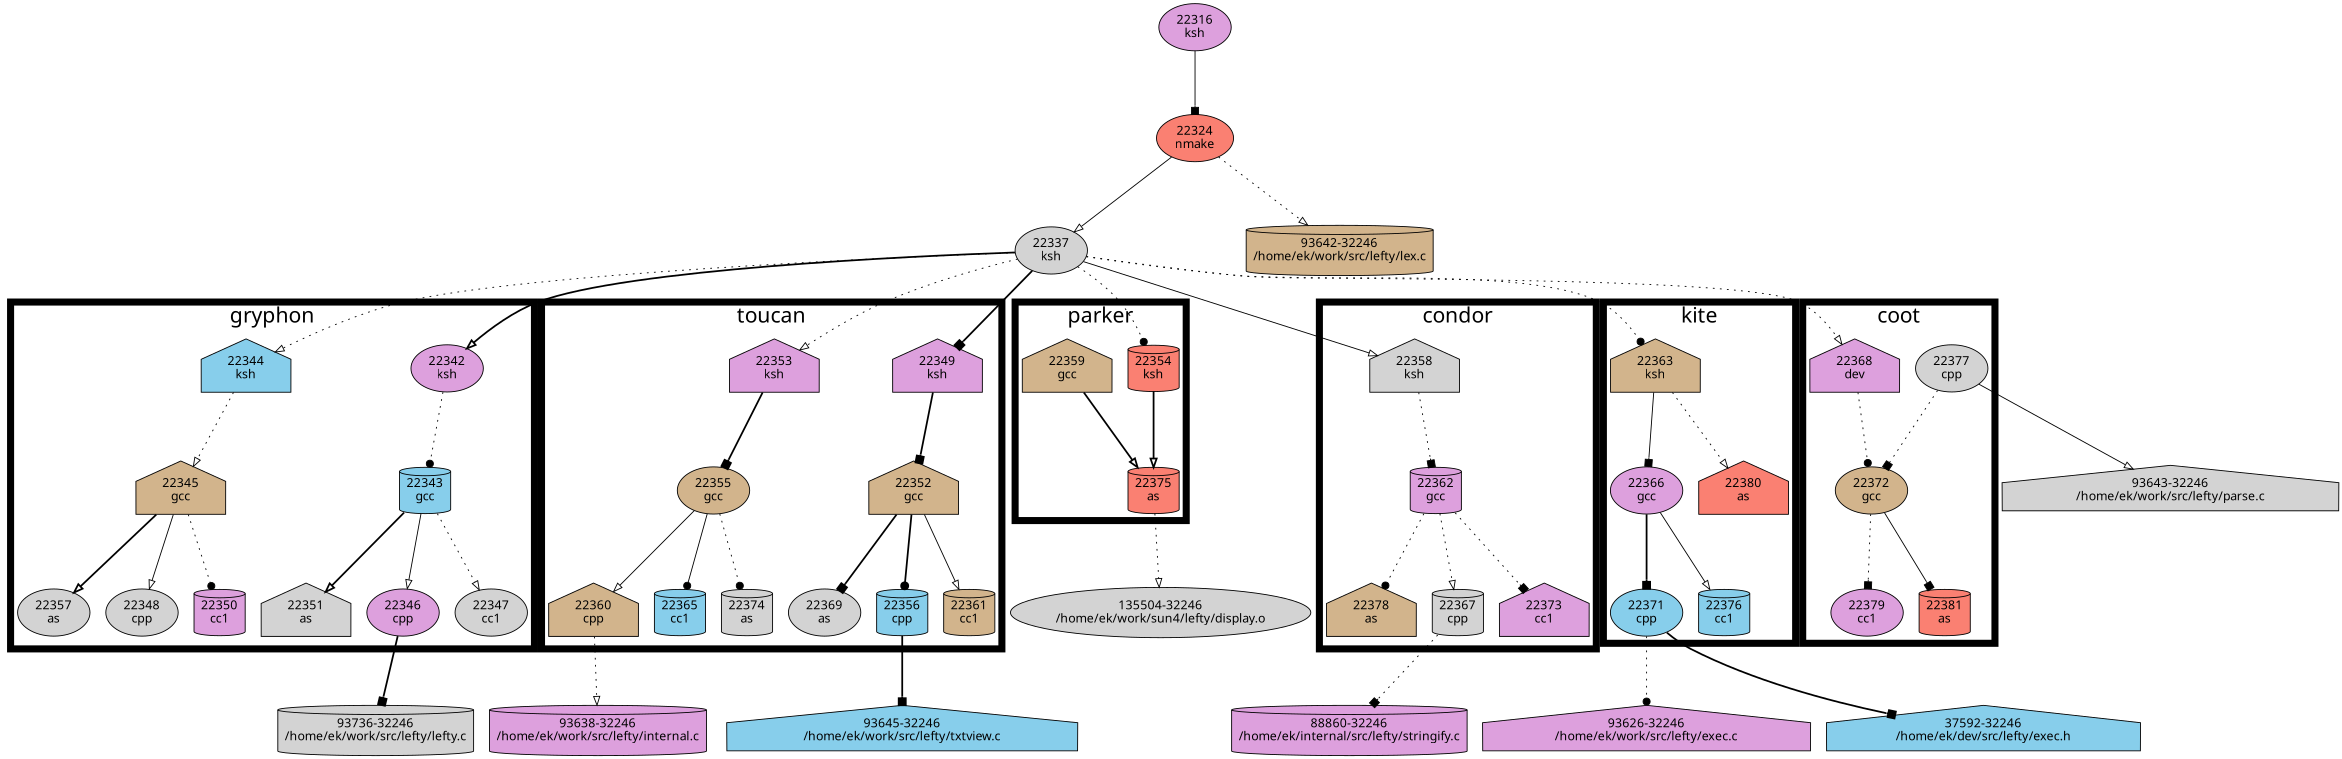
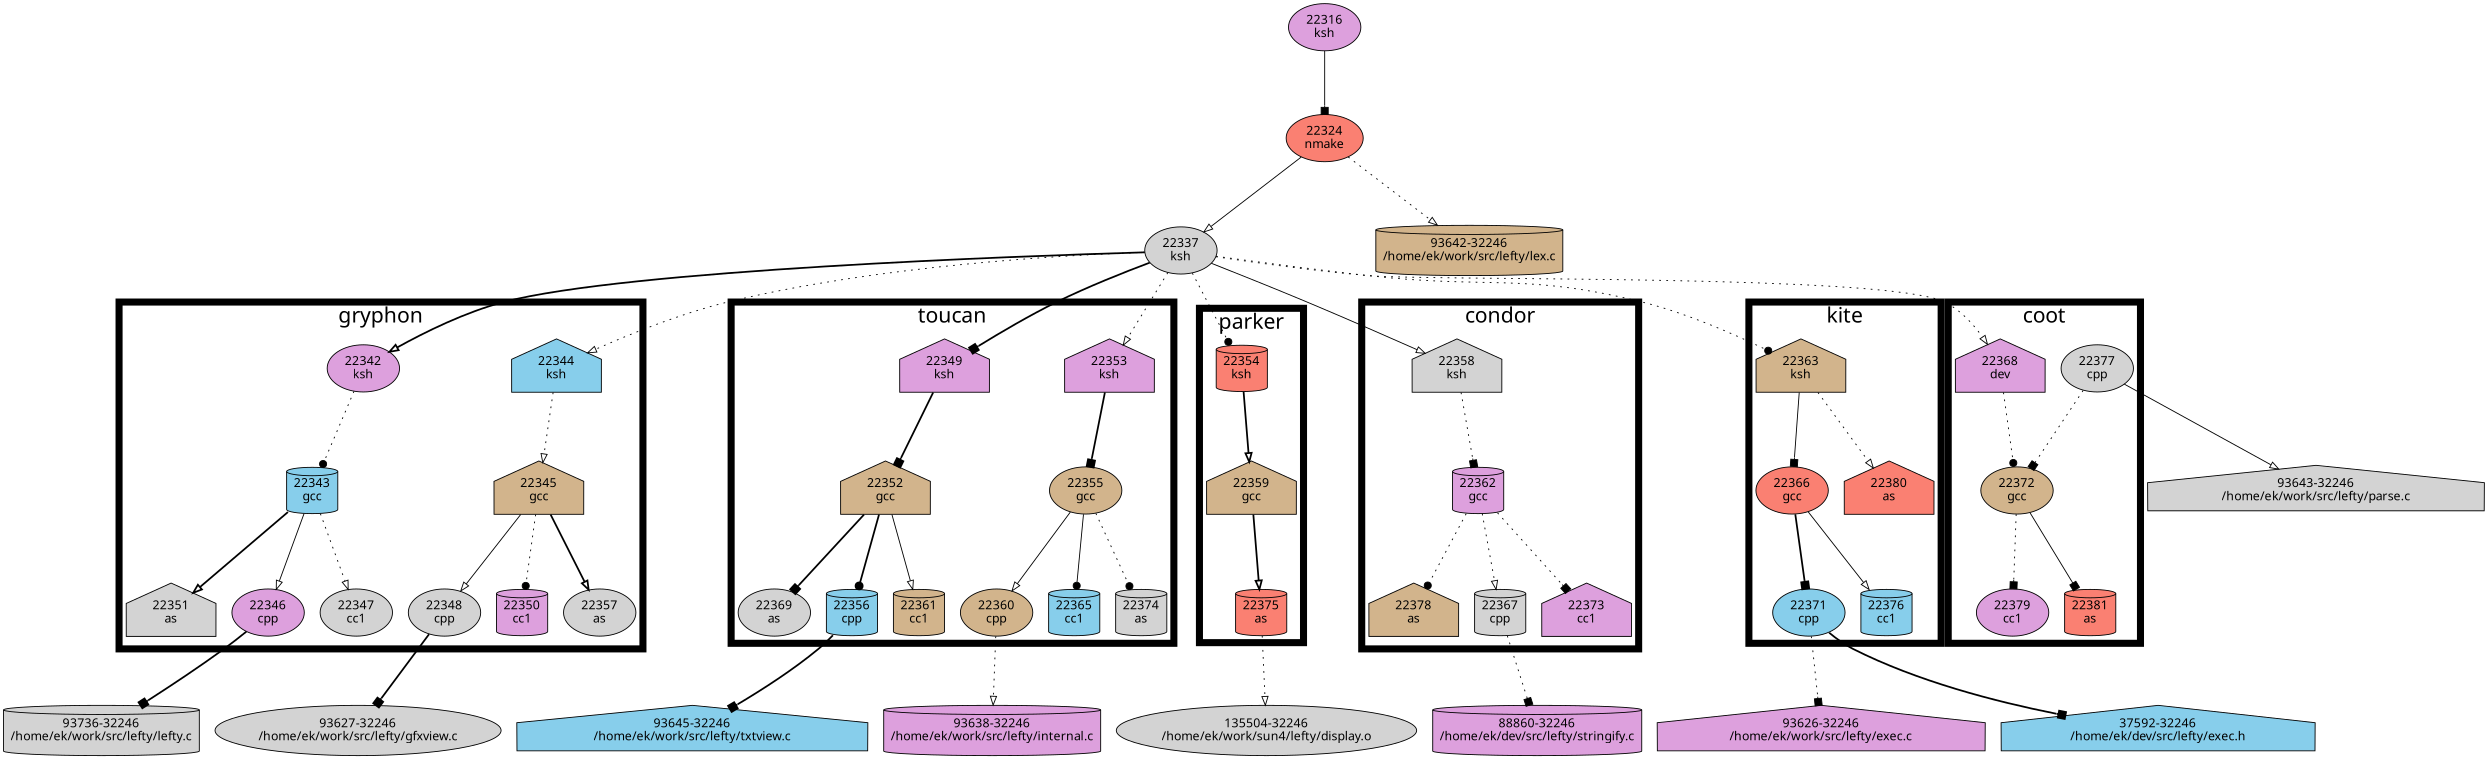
(1154, 425) -> (1246, 422)
(1647, 490) -> (1792, 490)
(594, 613) -> (997, 613)
(1647, 667) -> (1814, 666)
none -> (358, 730)
(1349, 730) -> (1537, 730)
